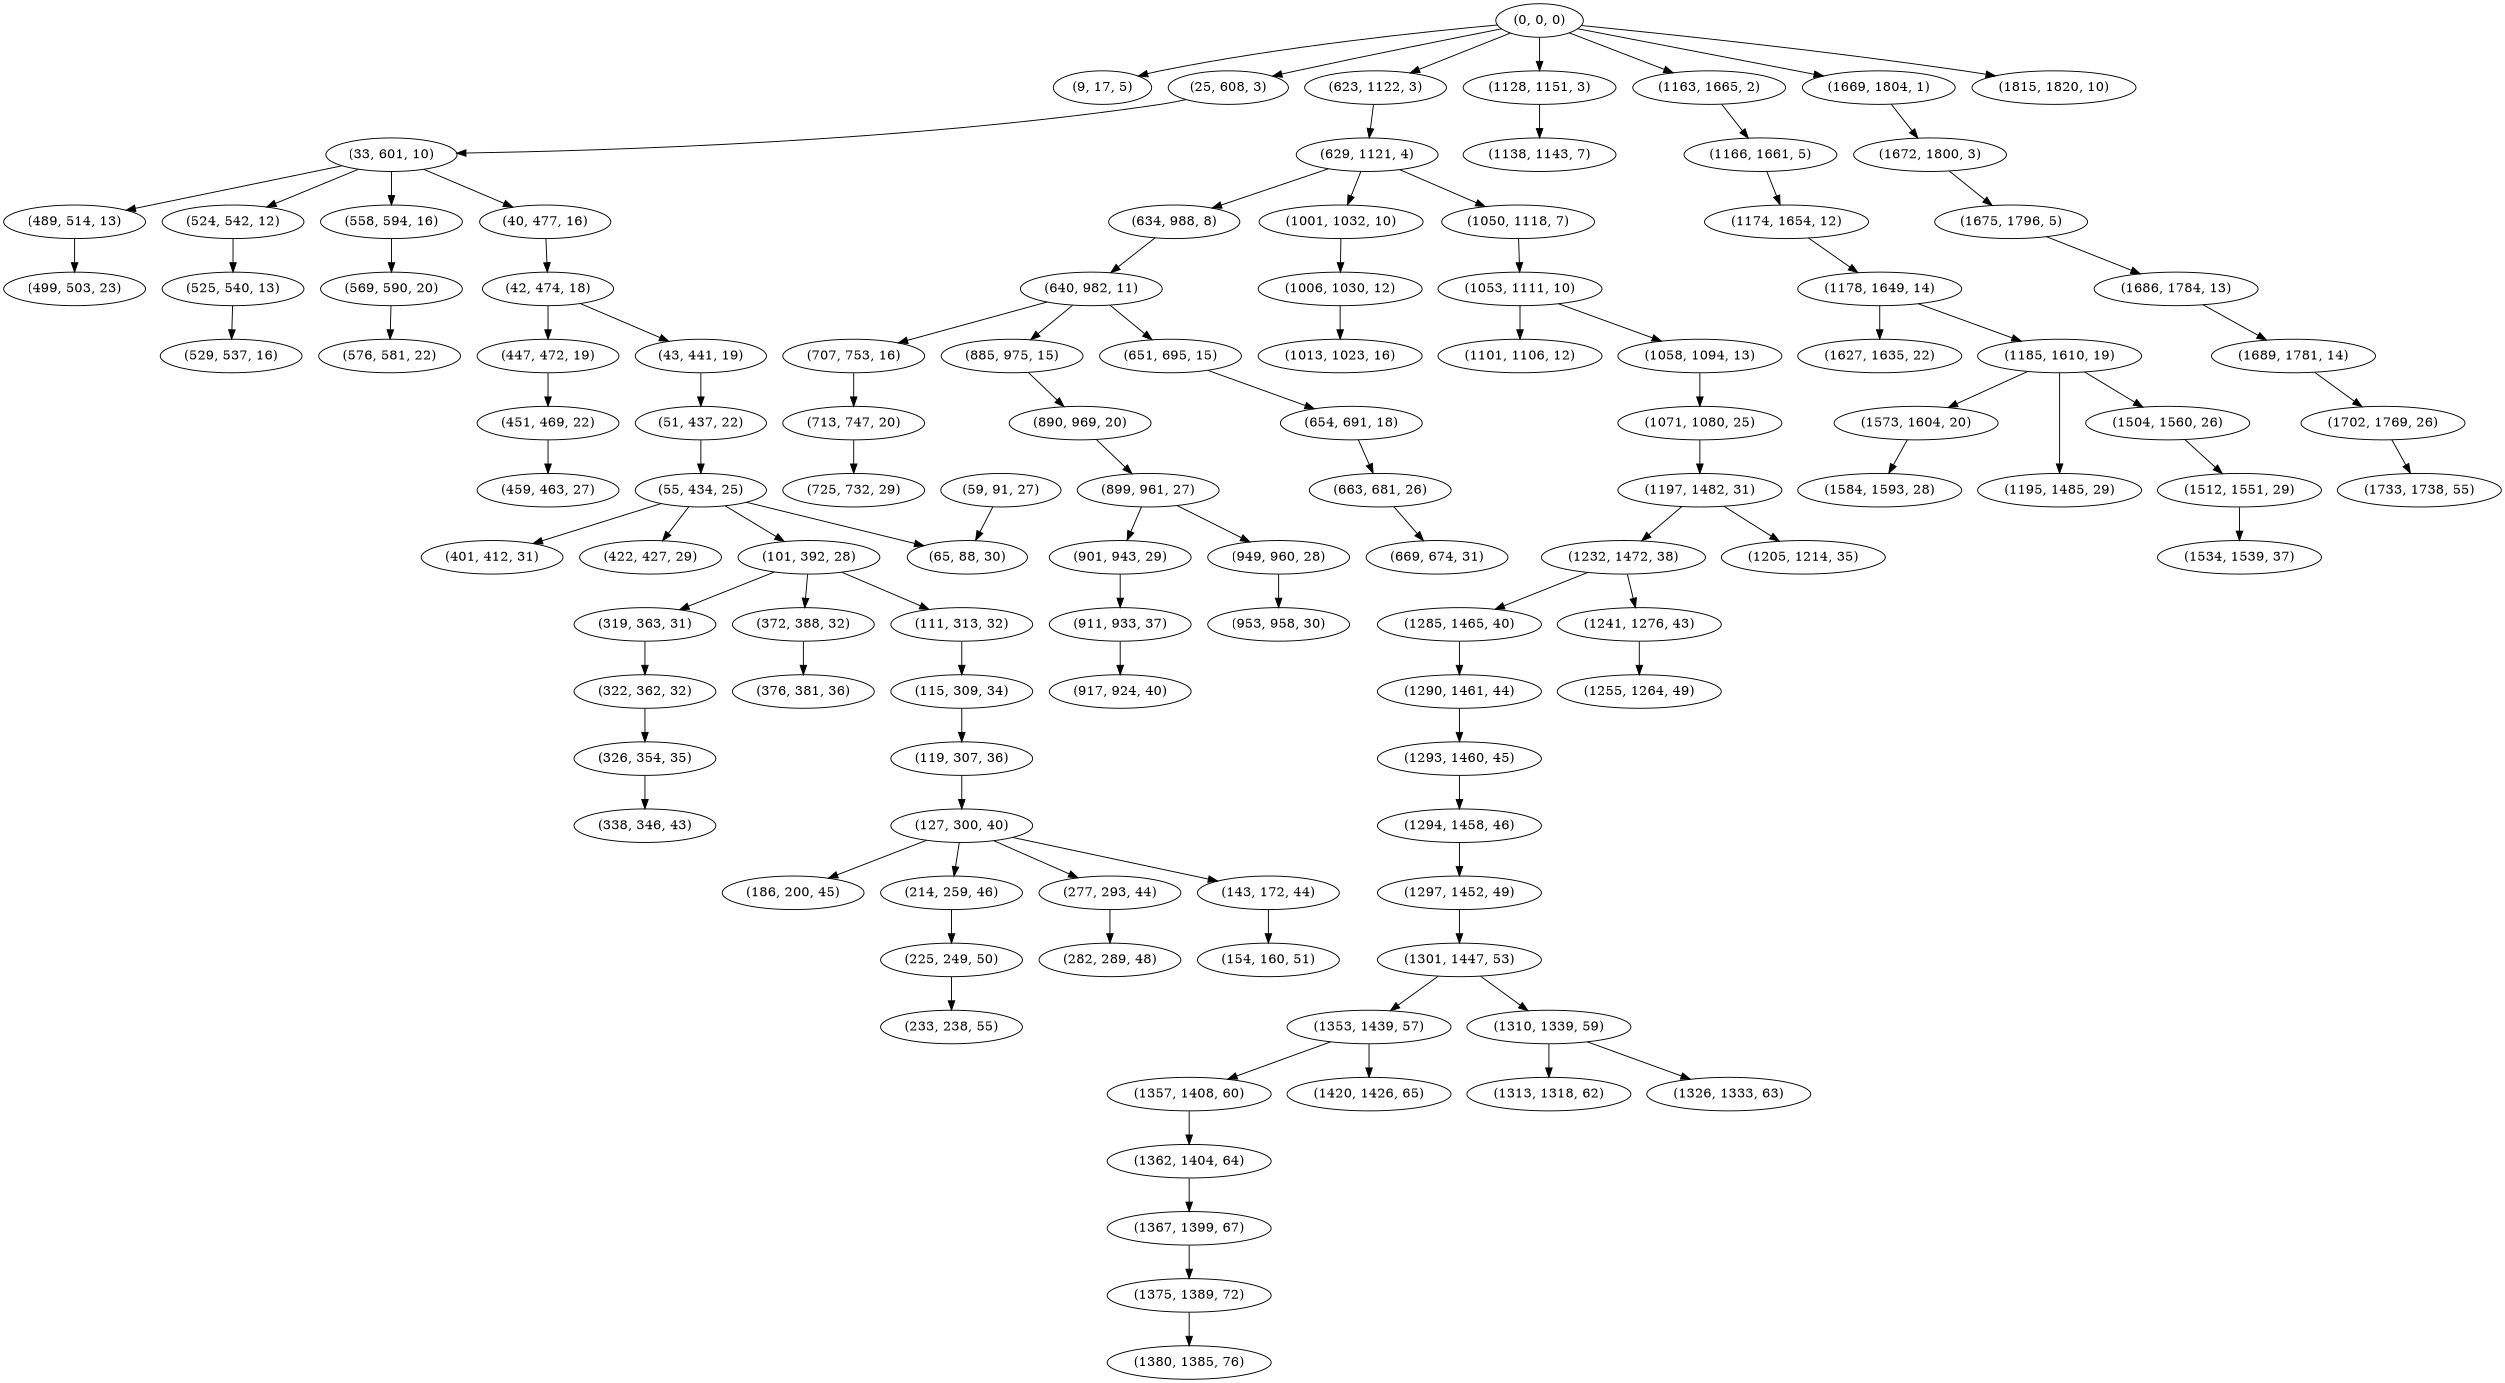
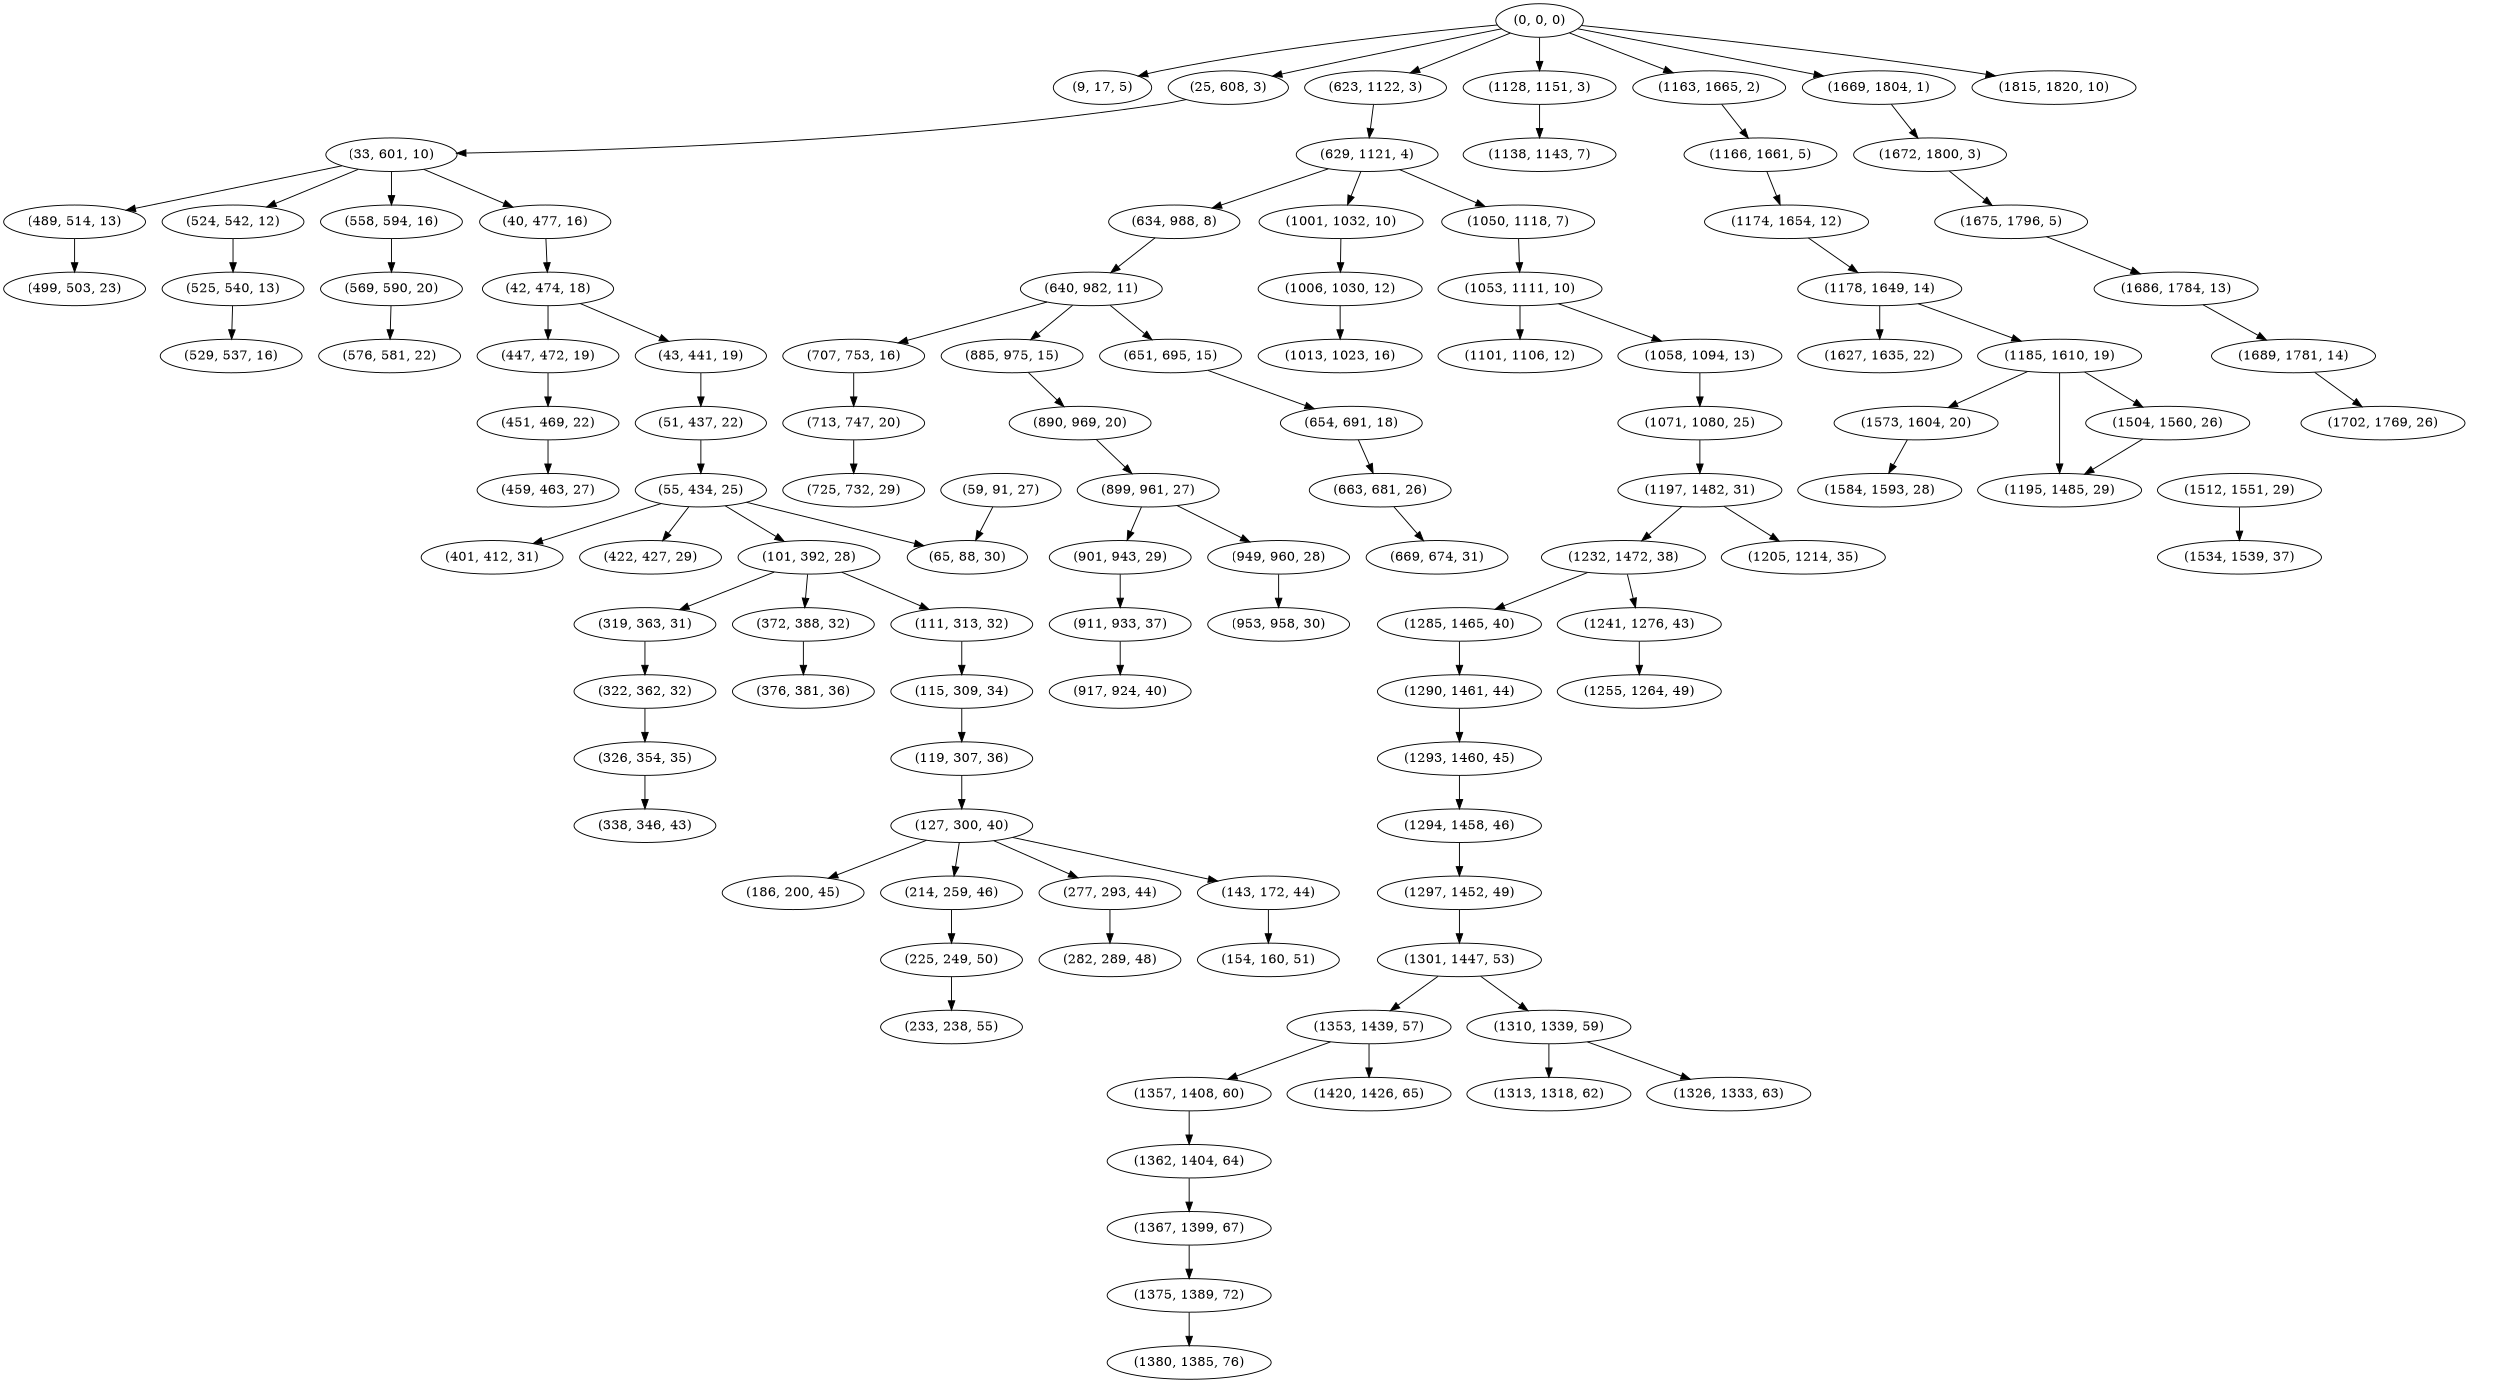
(2200, 454) -> (2118, 454)
(2419, 490) -> none
